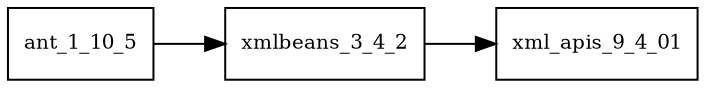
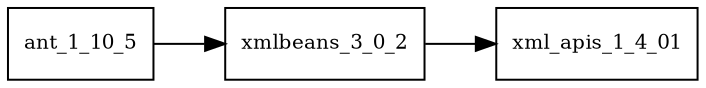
(325, 44) -> (325, 44)
(597, 44) -> (597, 44)
